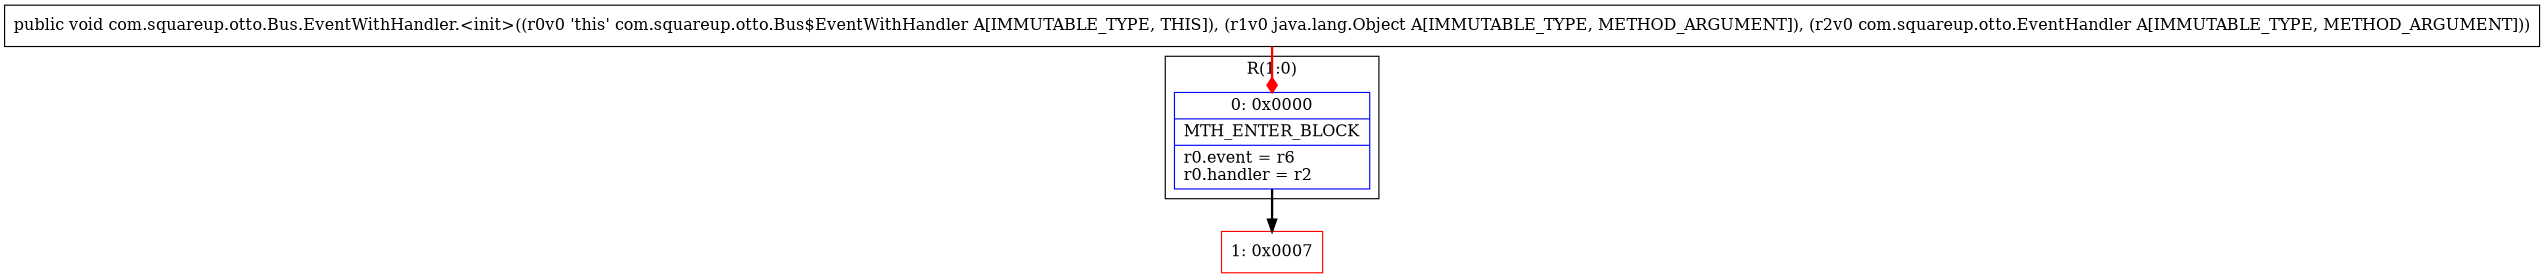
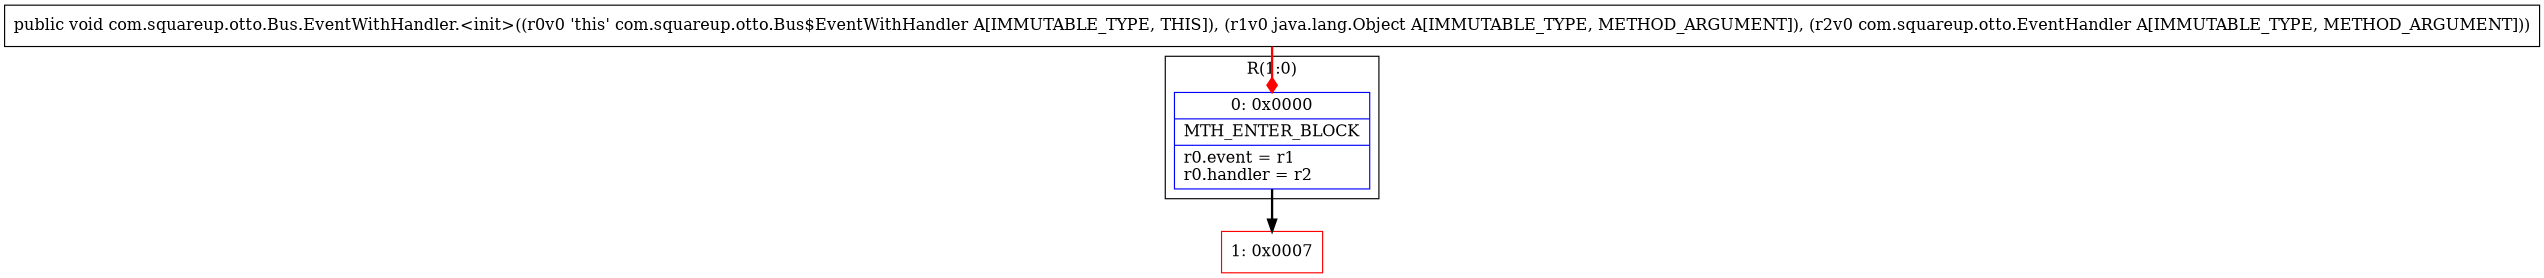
(1239, 158) -> (1239, 158)
